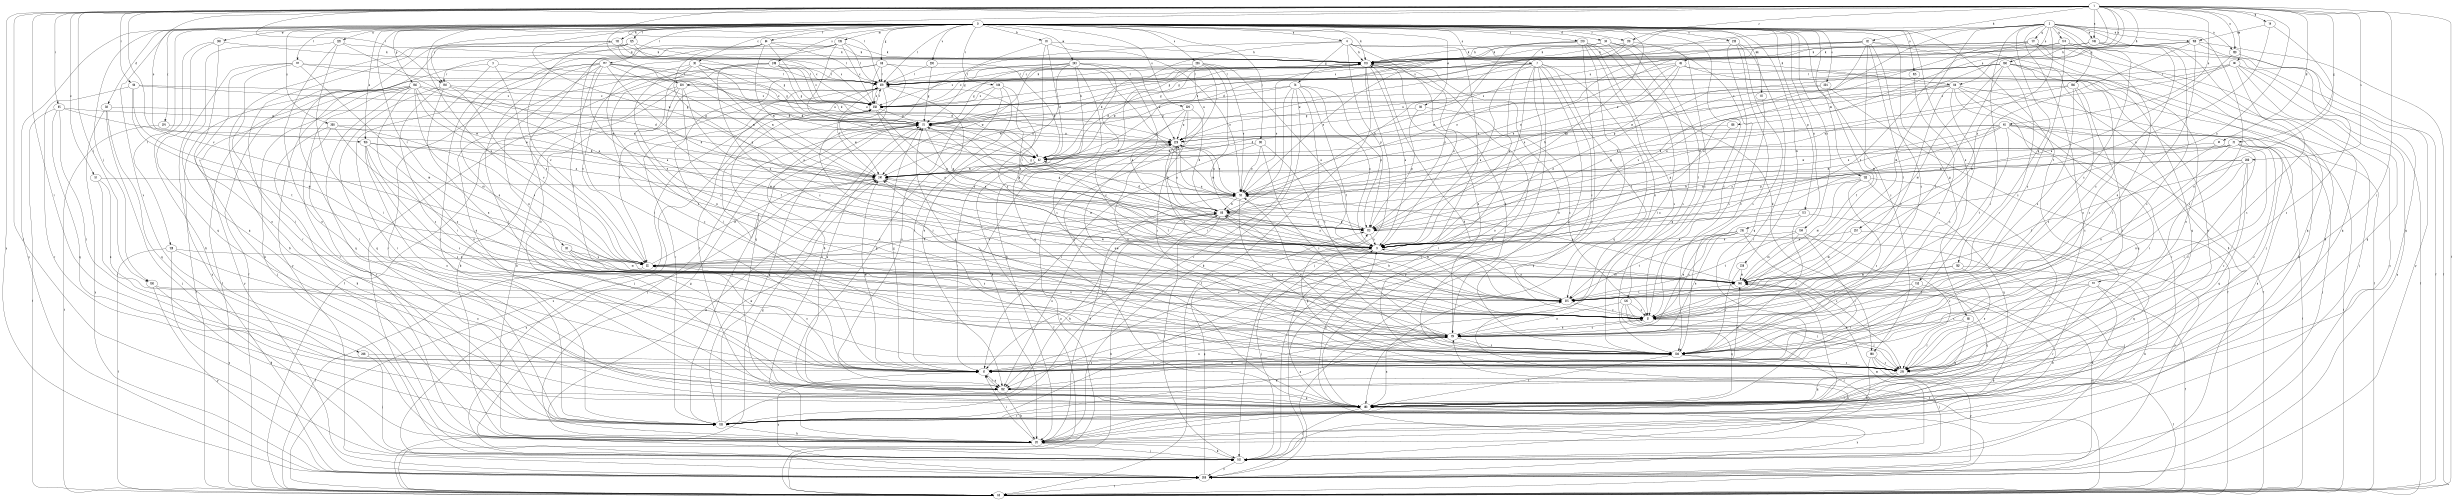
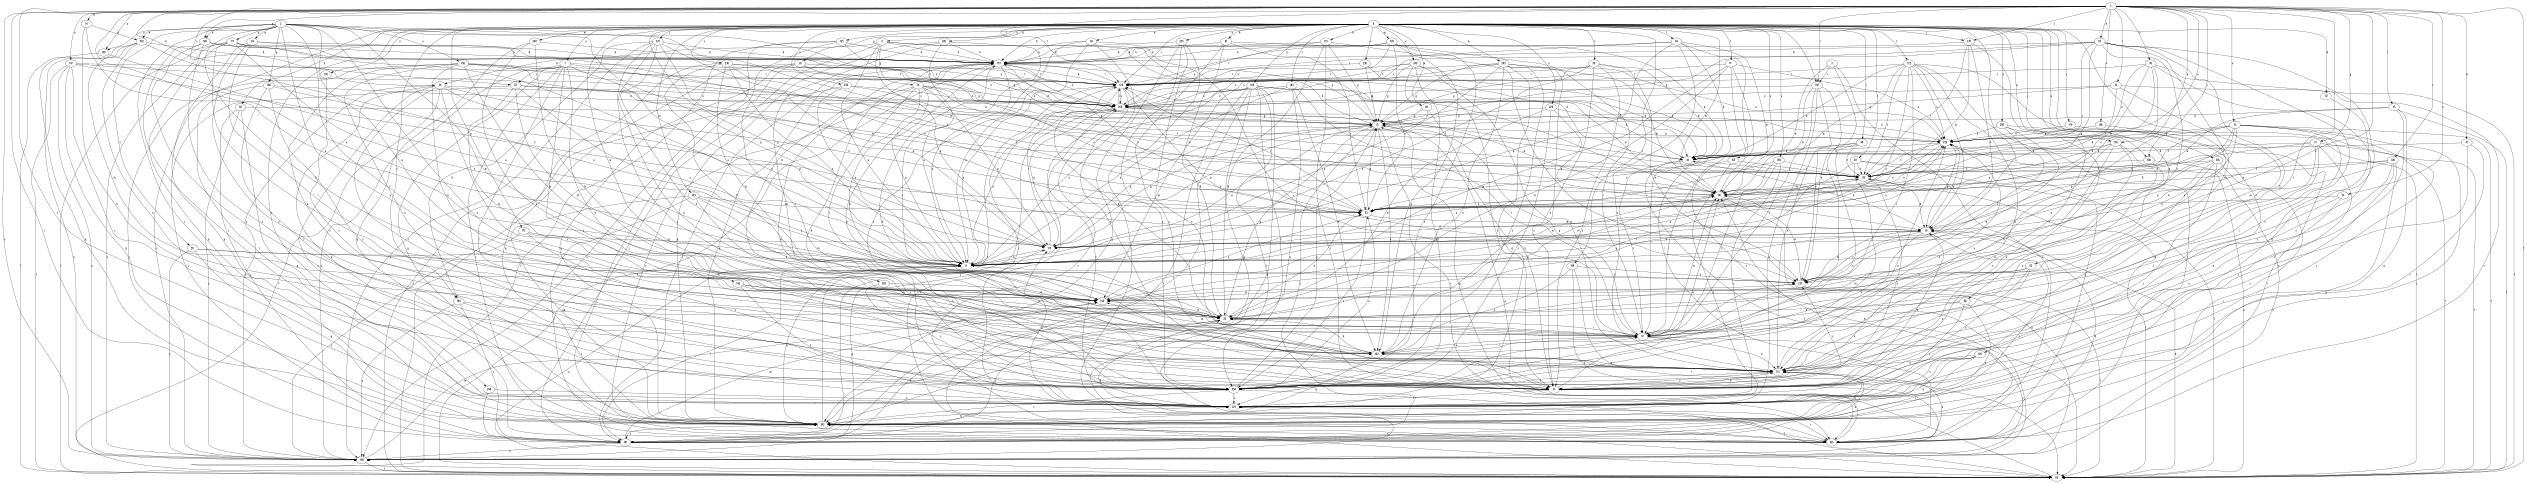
none -> (1242, 140)
(958, 170) -> none
(1816, 446) -> (169, 438)
